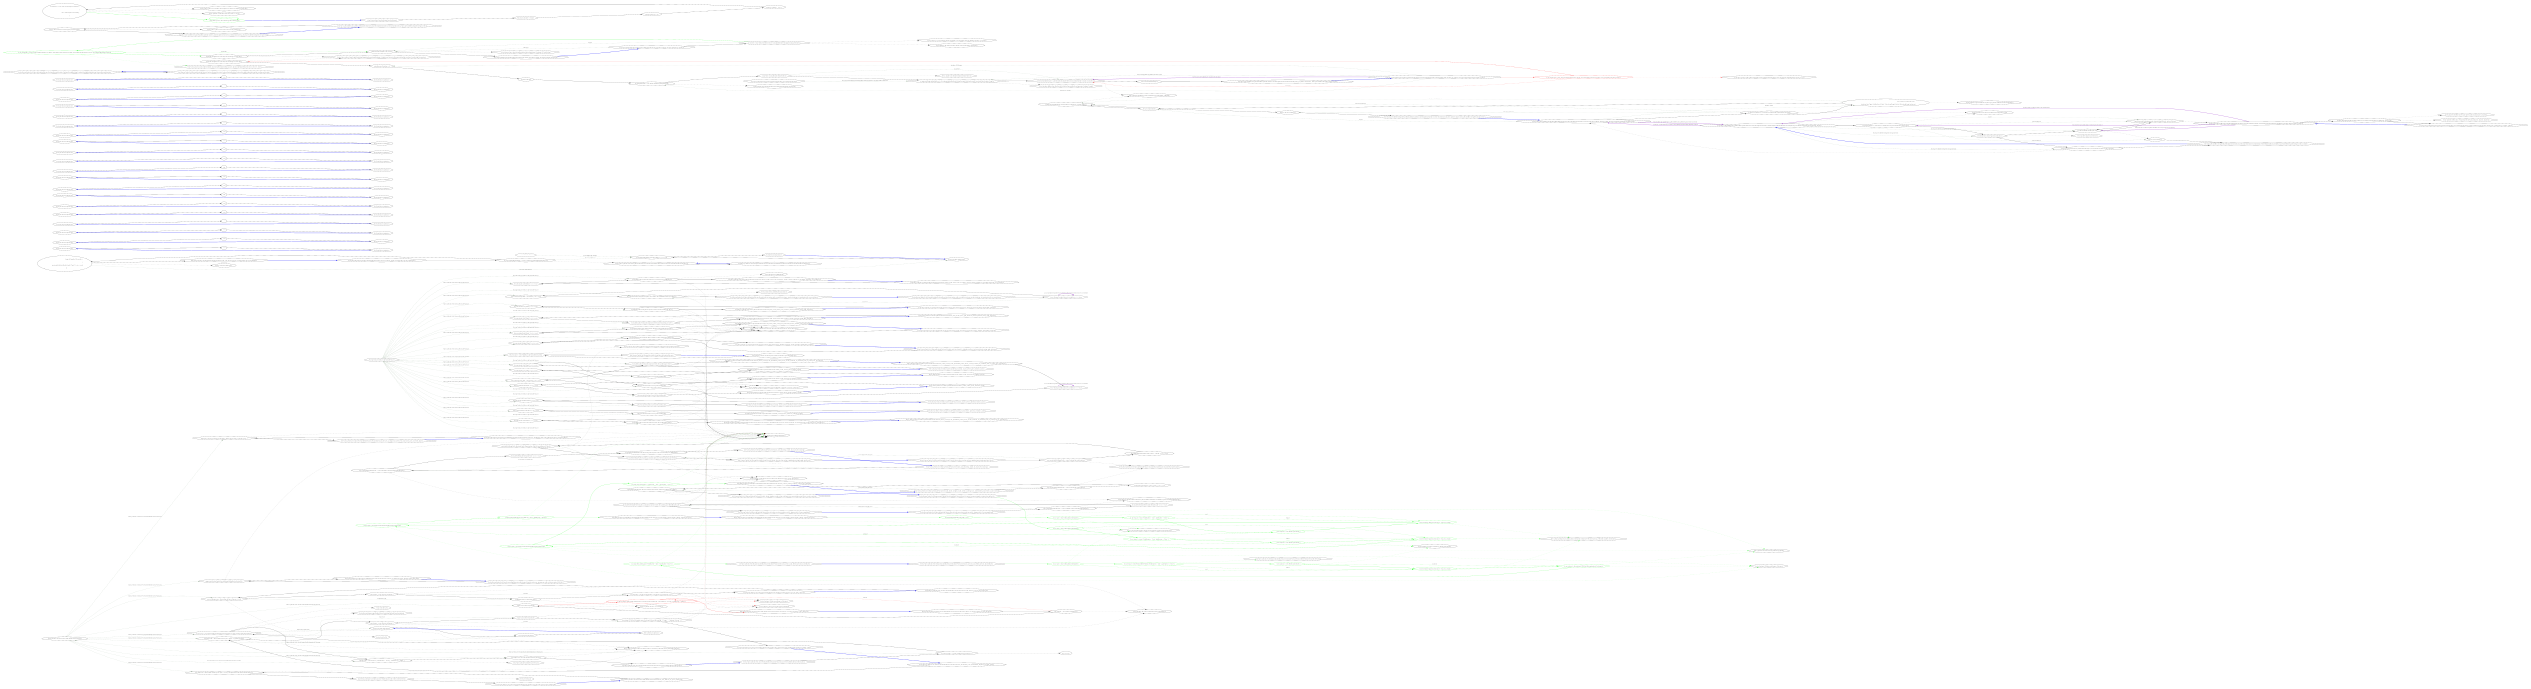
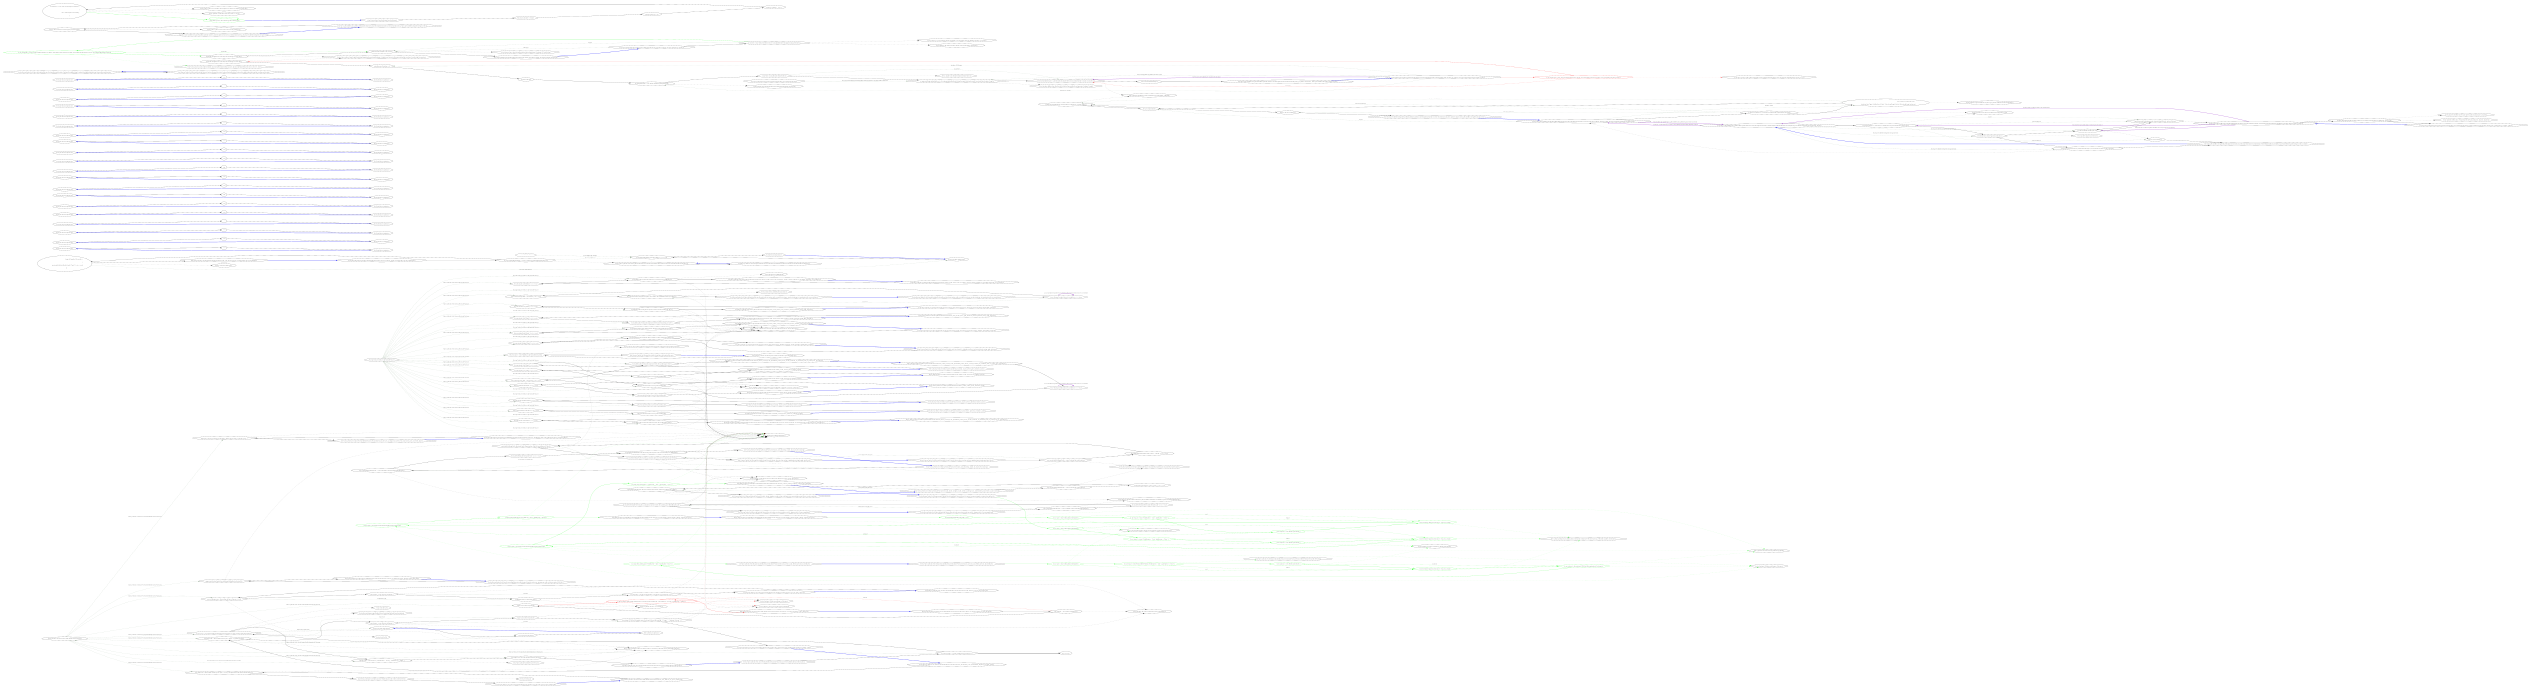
(1018, 653) -> (1018, 653)
